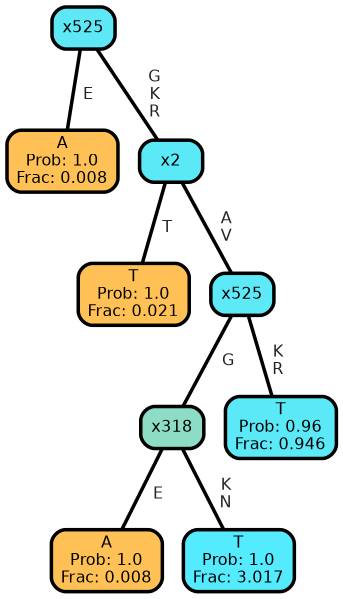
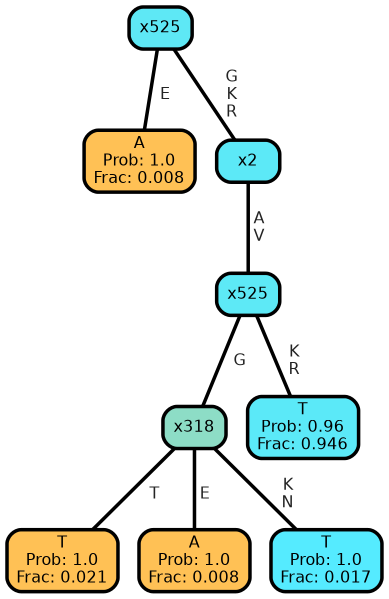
(154, 223) -> (133, 489)
(239, 561) -> (326, 561)
